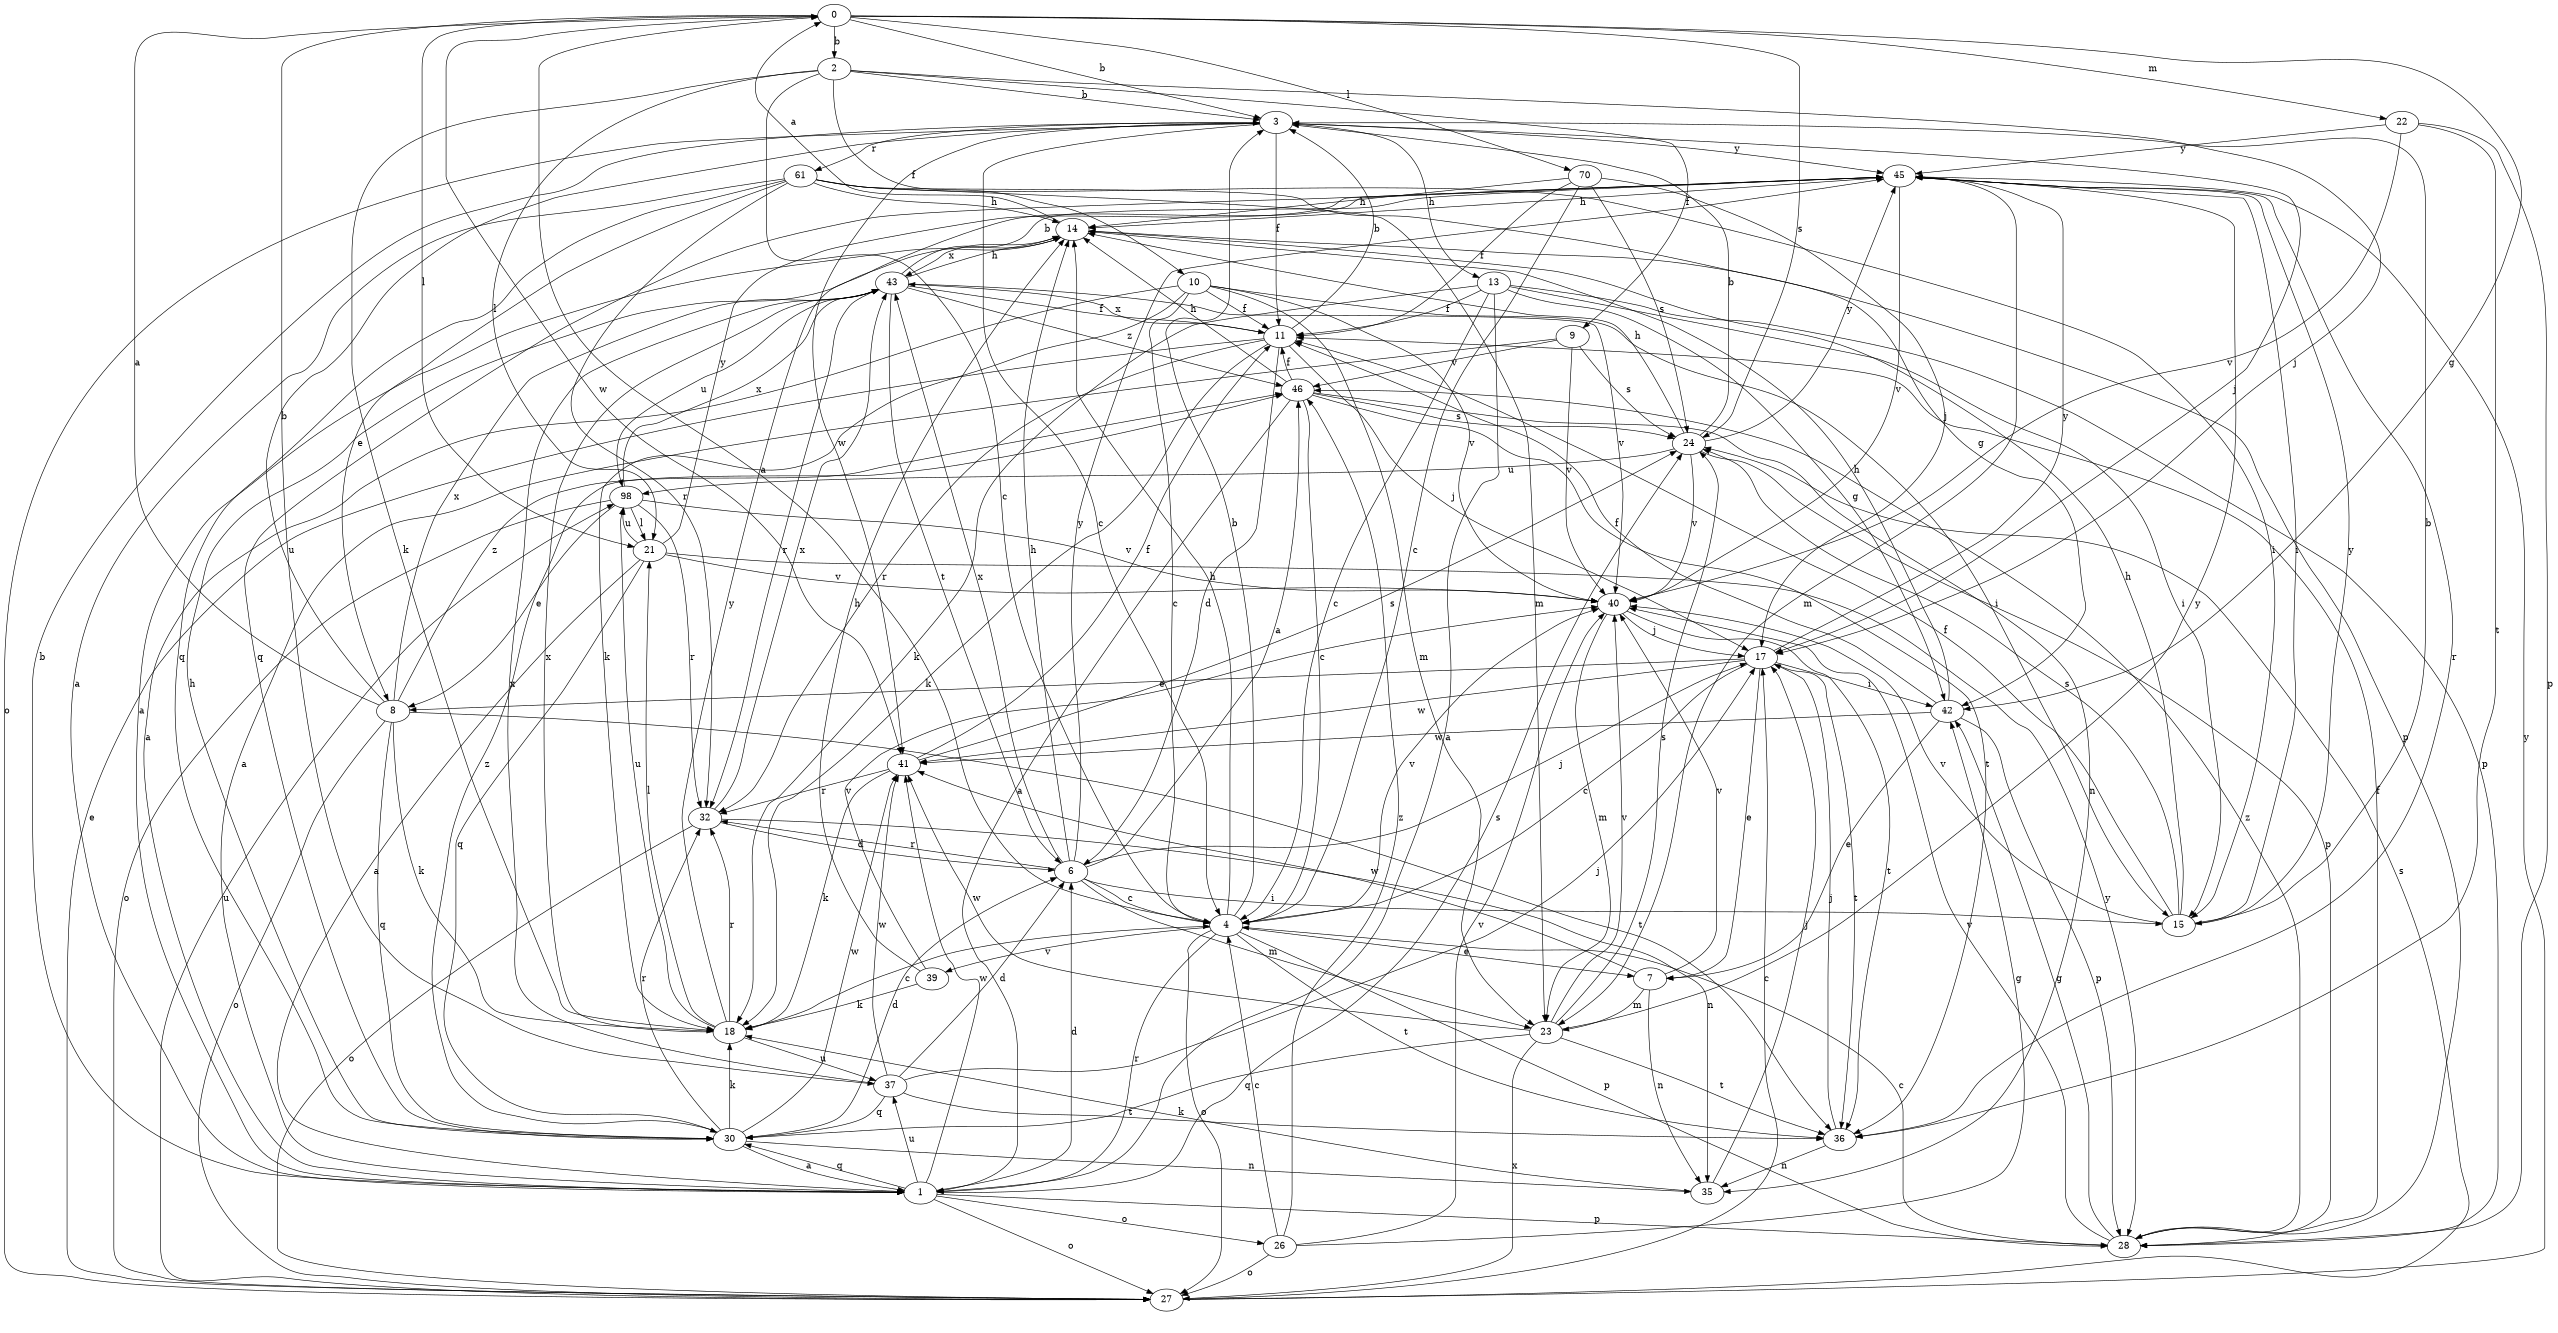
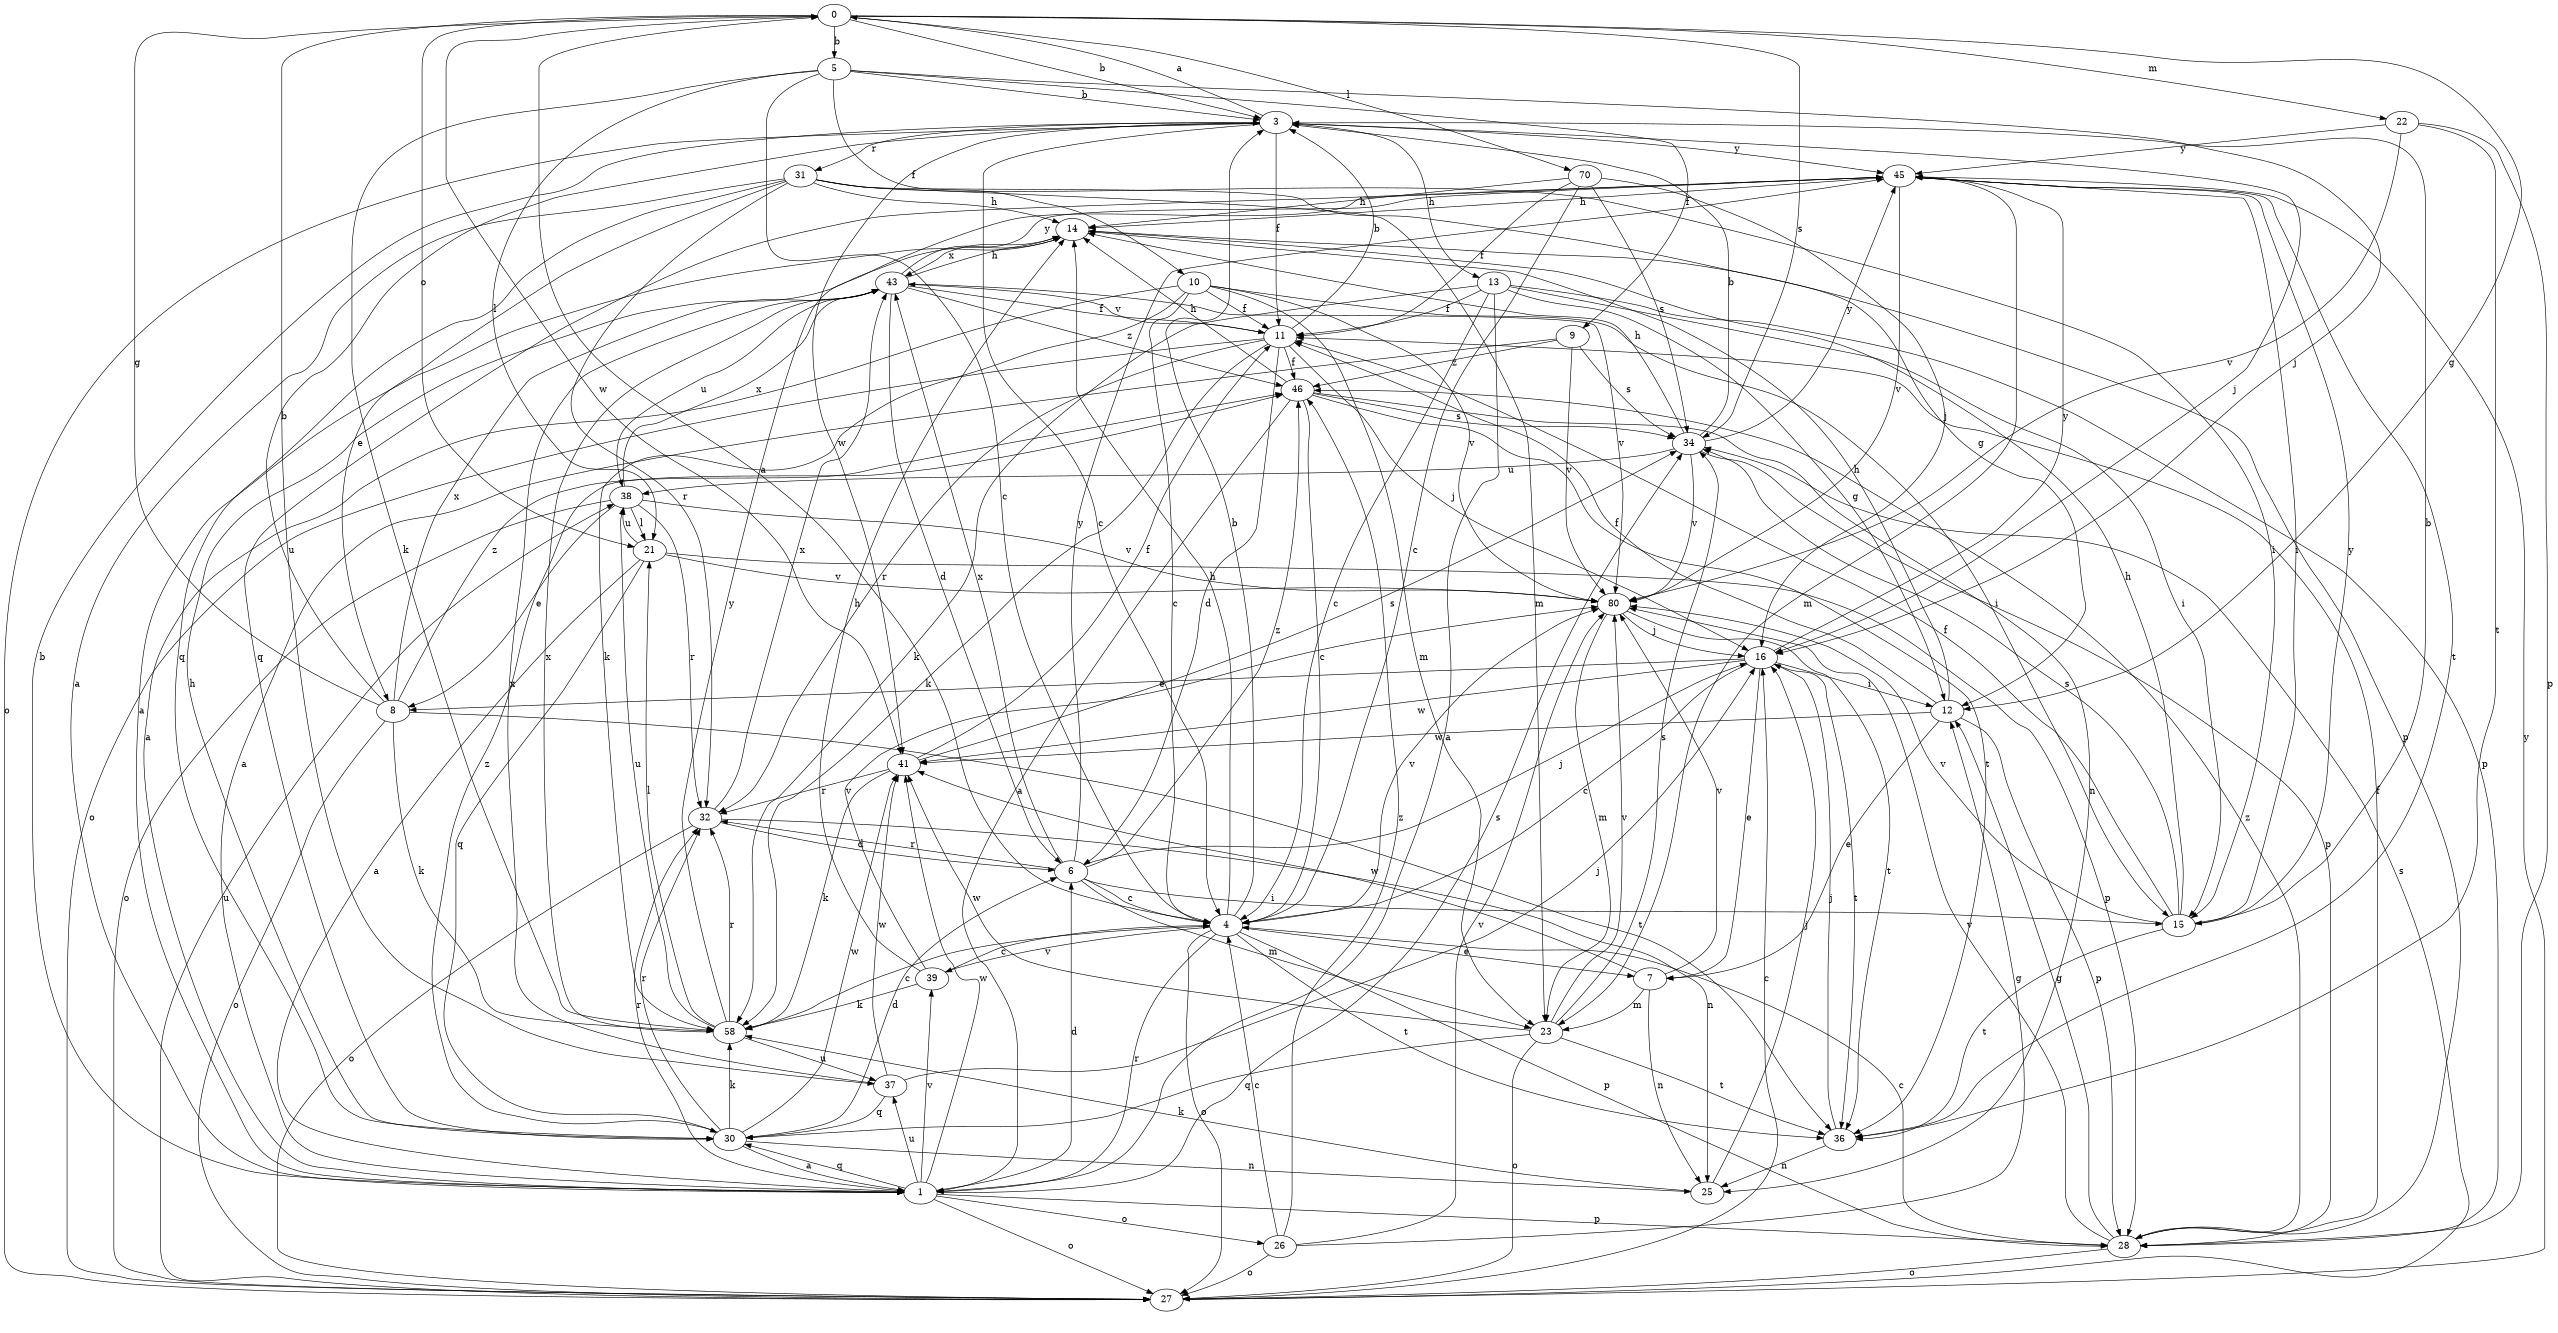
(834, 69) -> (834, 69)
(800, 176) -> (800, 176)
(836, 176) -> (1065, 48)
(993, 219) -> none
(1048, 229) -> (1048, 229)
(424, 283) -> (424, 283)
(1118, 310) -> (1118, 310)
(138, 363) -> (138, 363)
(1455, 363) -> (1455, 363)
(1286, 366) -> (1289, 360)
(1689, 444) -> (1689, 444)
(626, 497) -> (626, 497)
(783, 537) -> (669, 1088)
(1030, 552) -> none
(943, 577) -> (943, 577)
(1614, 604) -> (1614, 604)
(1278, 631) -> (1278, 631)
(2174, 638) -> none
(1761, 658) -> (1761, 658)
(2454, 658) -> (2454, 658)
(1947, 711) -> (1947, 711)
(92, 818) -> (92, 818)
(2108, 899) -> (2108, 899)
none -> (1071, 934)
(985, 986) -> none
(730, 1032) -> (730, 1032)
(395, 1063) -> none
none -> (926, 1089)
(1359, 1128) -> (1990, 1014)
(1515, 1166) -> (1515, 1166)
(1707, 1193) -> (1707, 1193)
none -> (1649, 1285)
